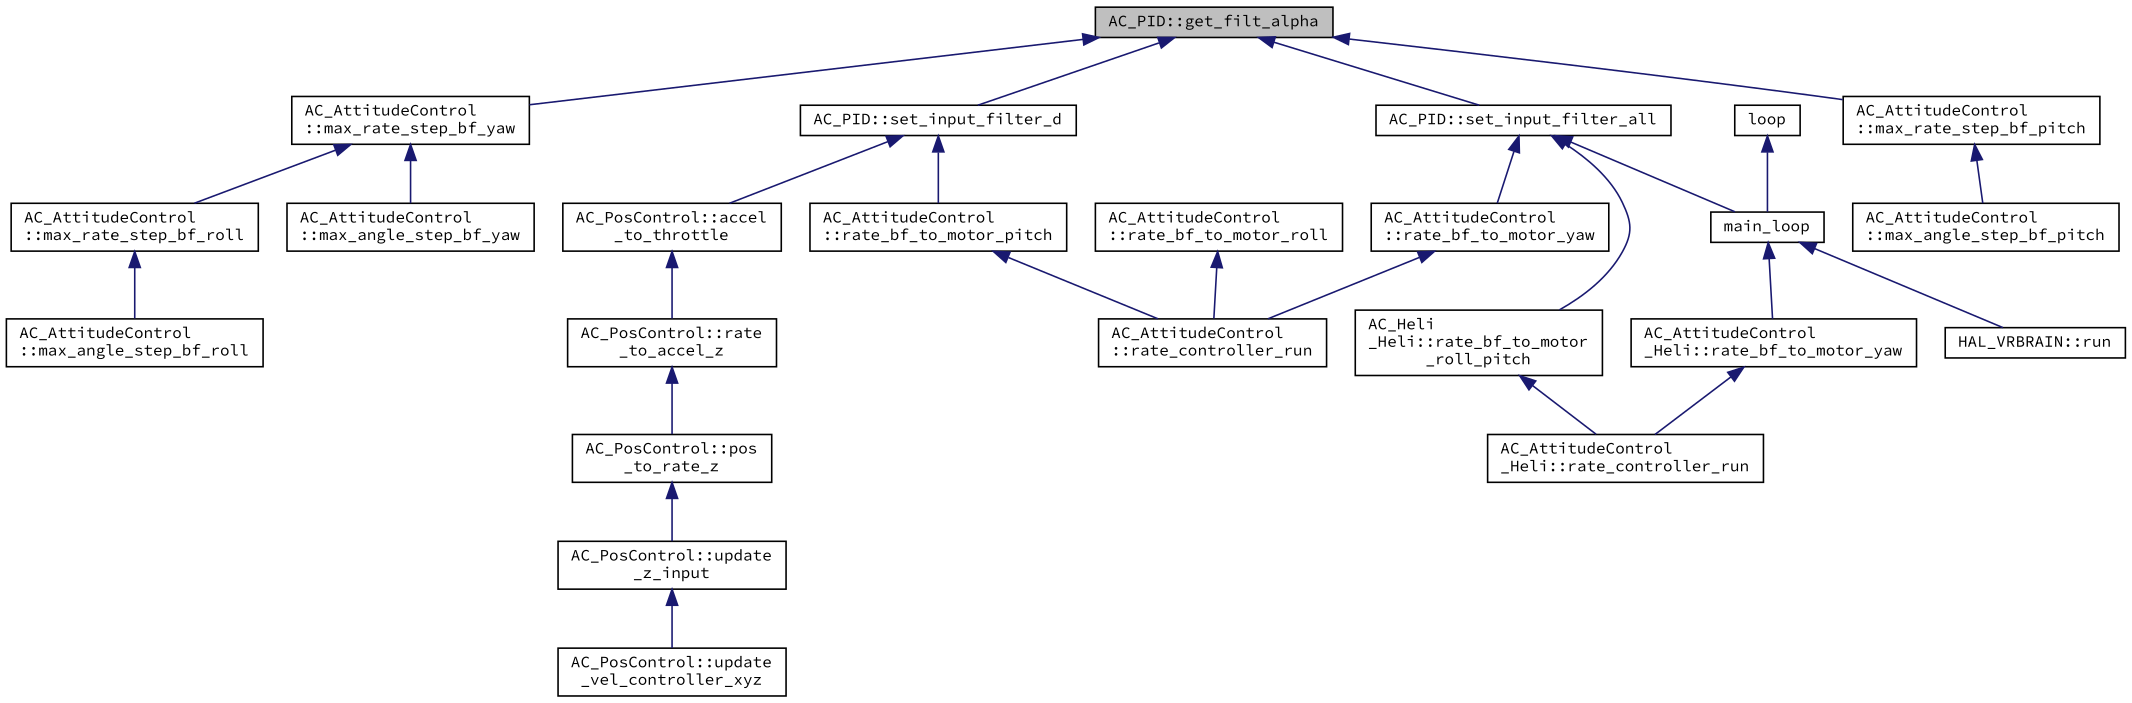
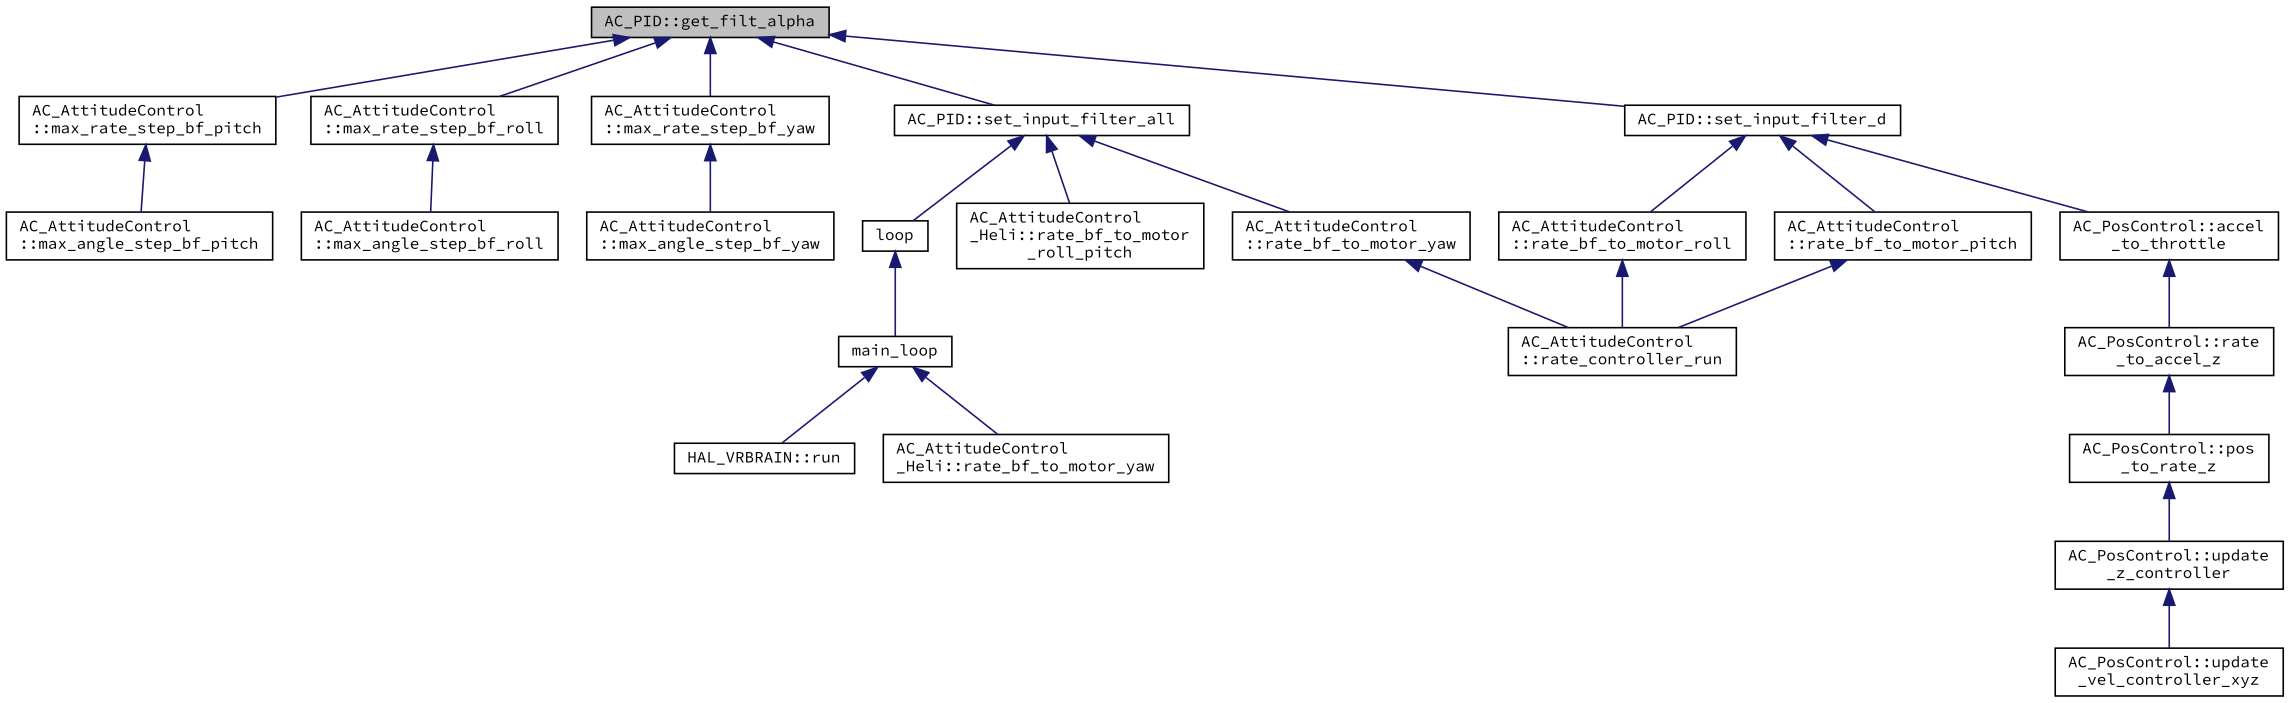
(265, 177) -> (577, 70)
(1653, 177) -> (962, 183)
none -> (1691, 179)
(1479, 343) -> (1080, 236)
(1626, 458) -> none
(672, 565) -> (2169, 565)
